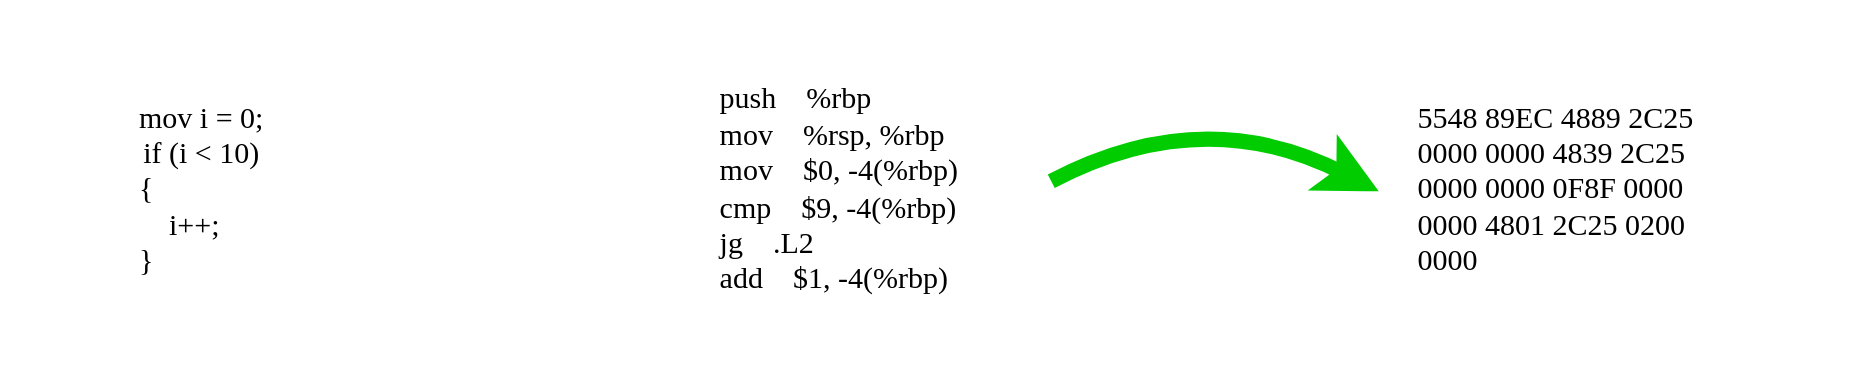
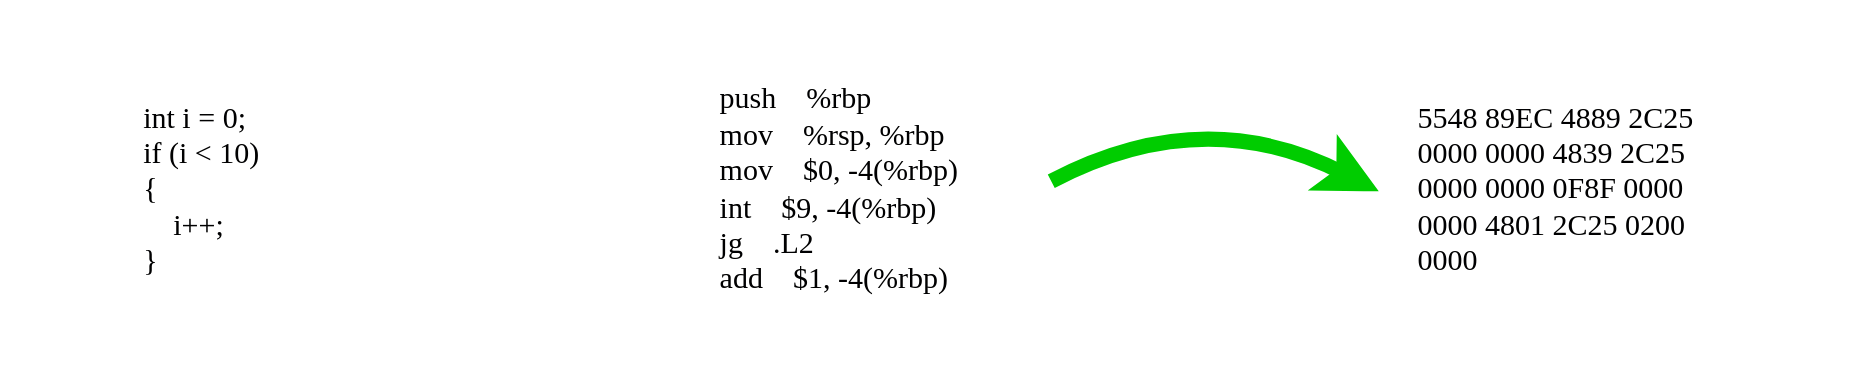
(203, 189) -> (203, 189)
(840, 189) -> (840, 189)
